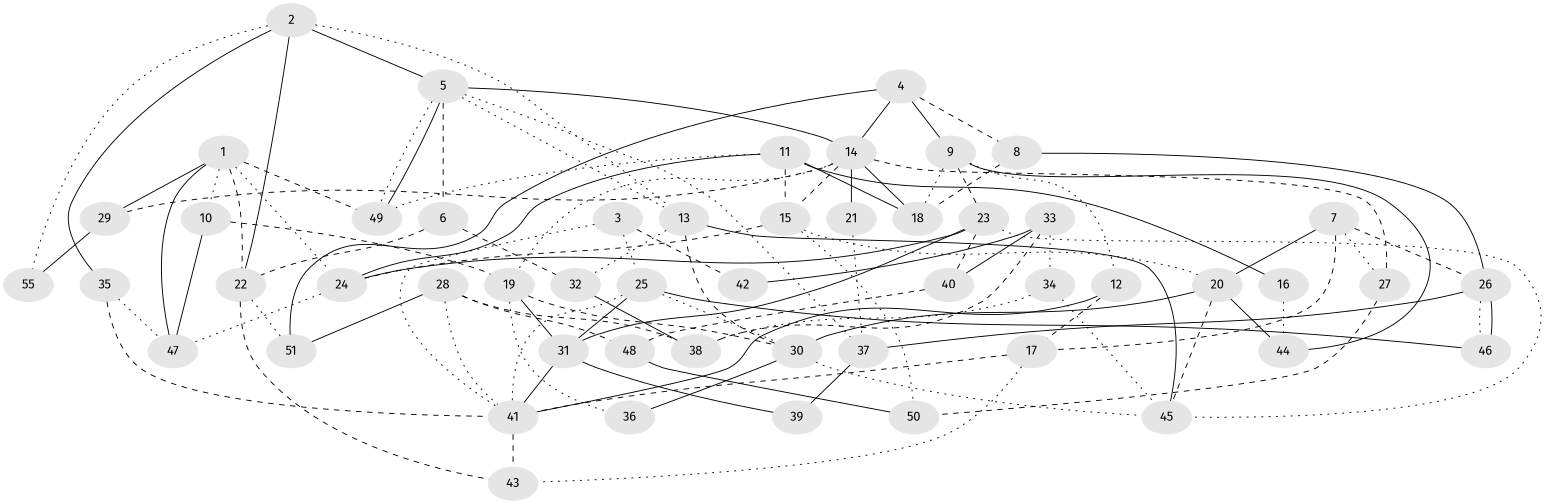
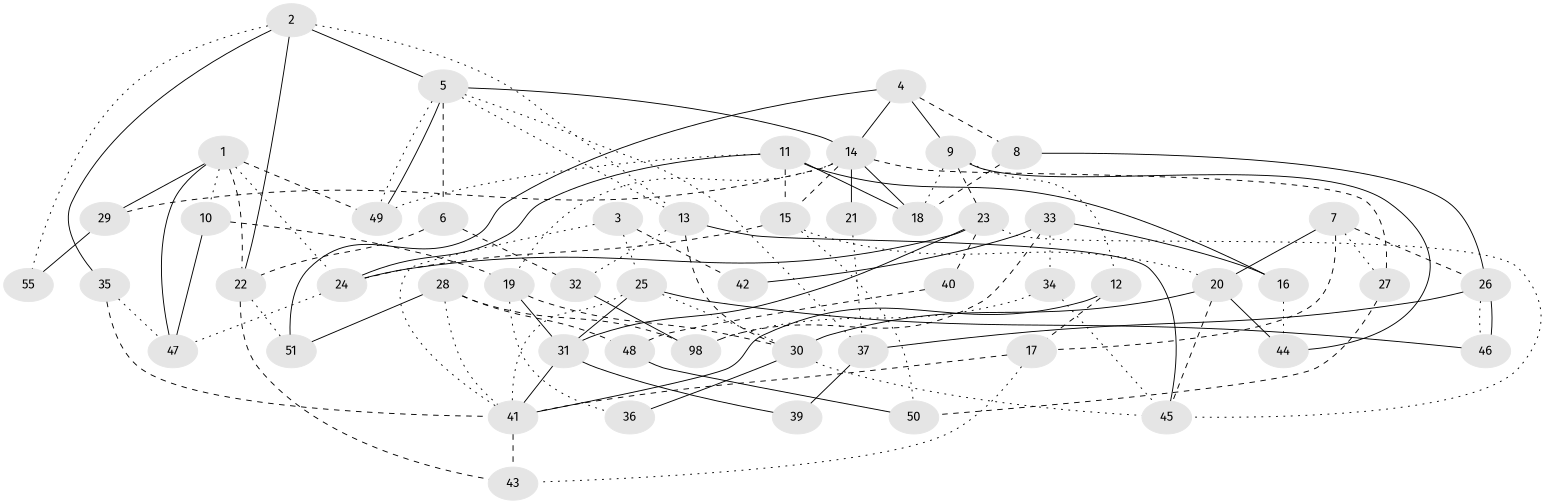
(988, 259) -> (1180, 247)
(696, 351) -> (696, 351)
